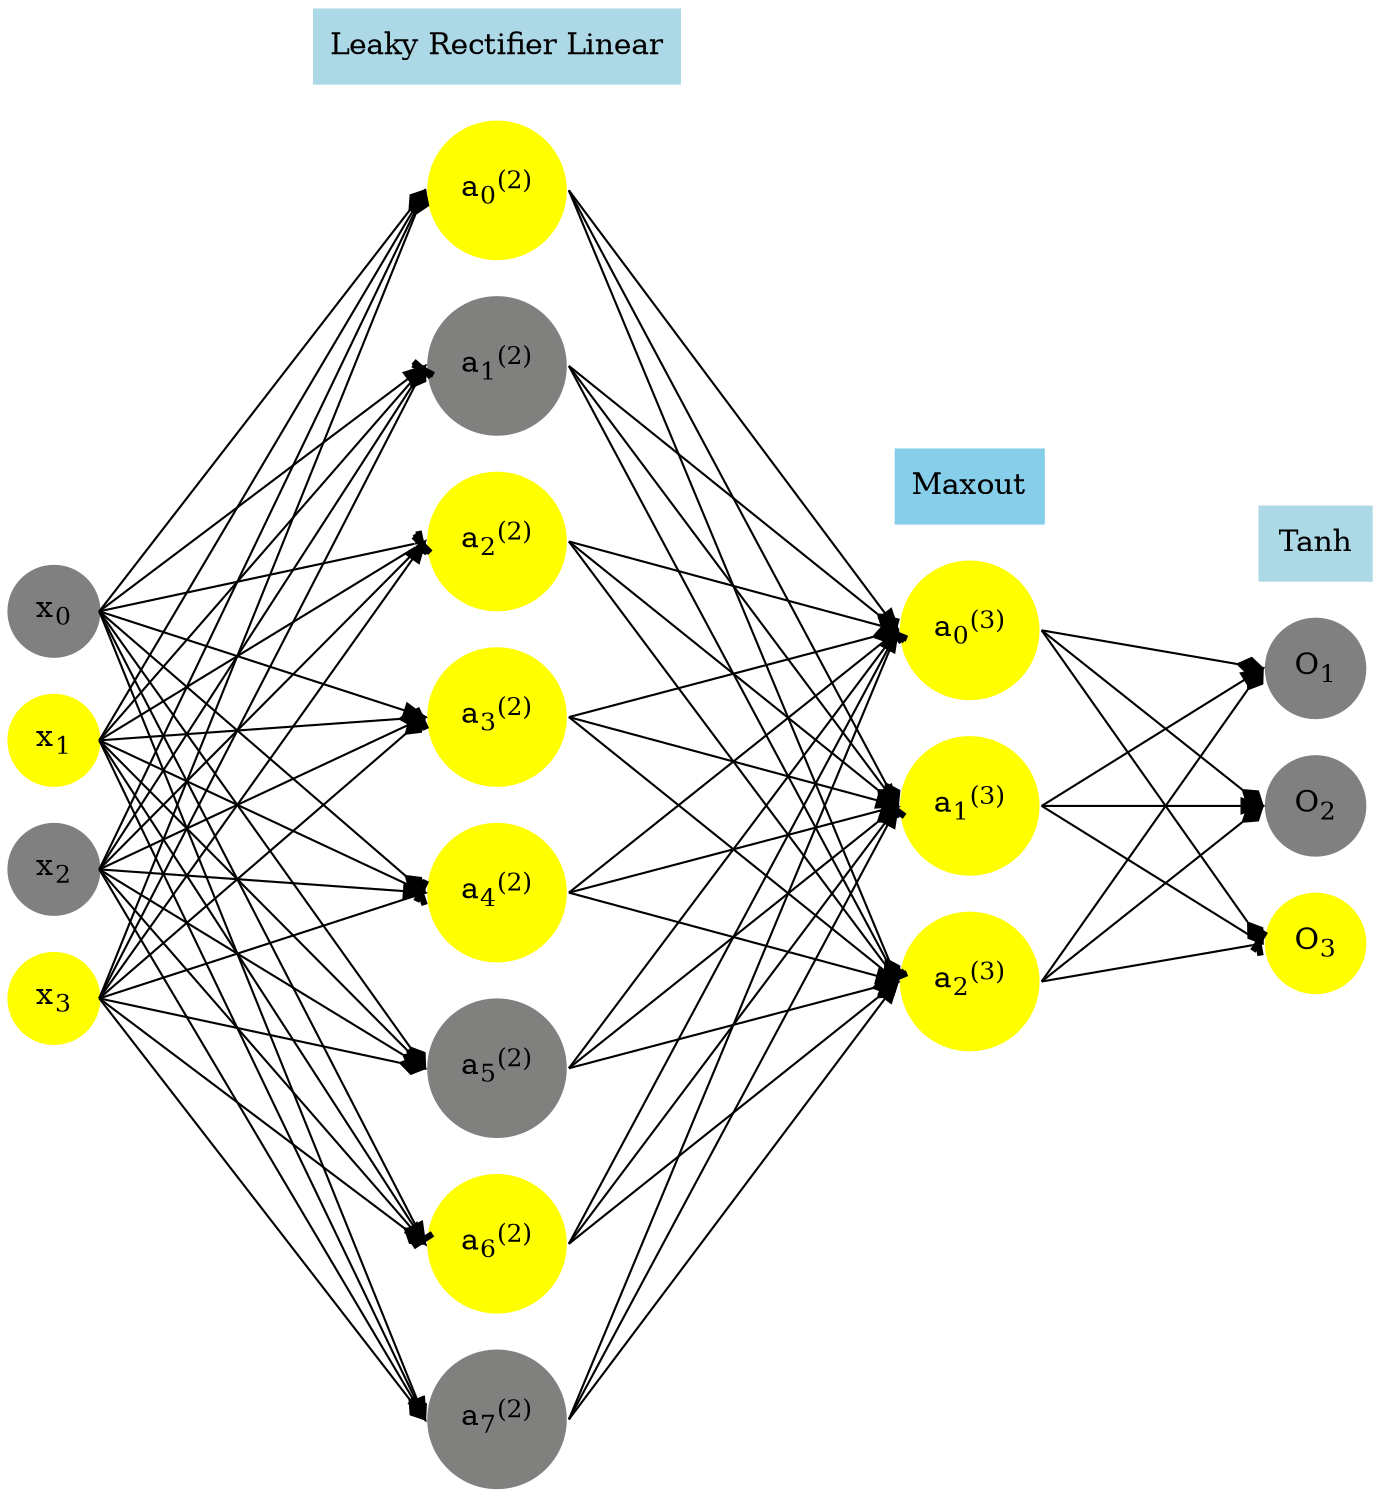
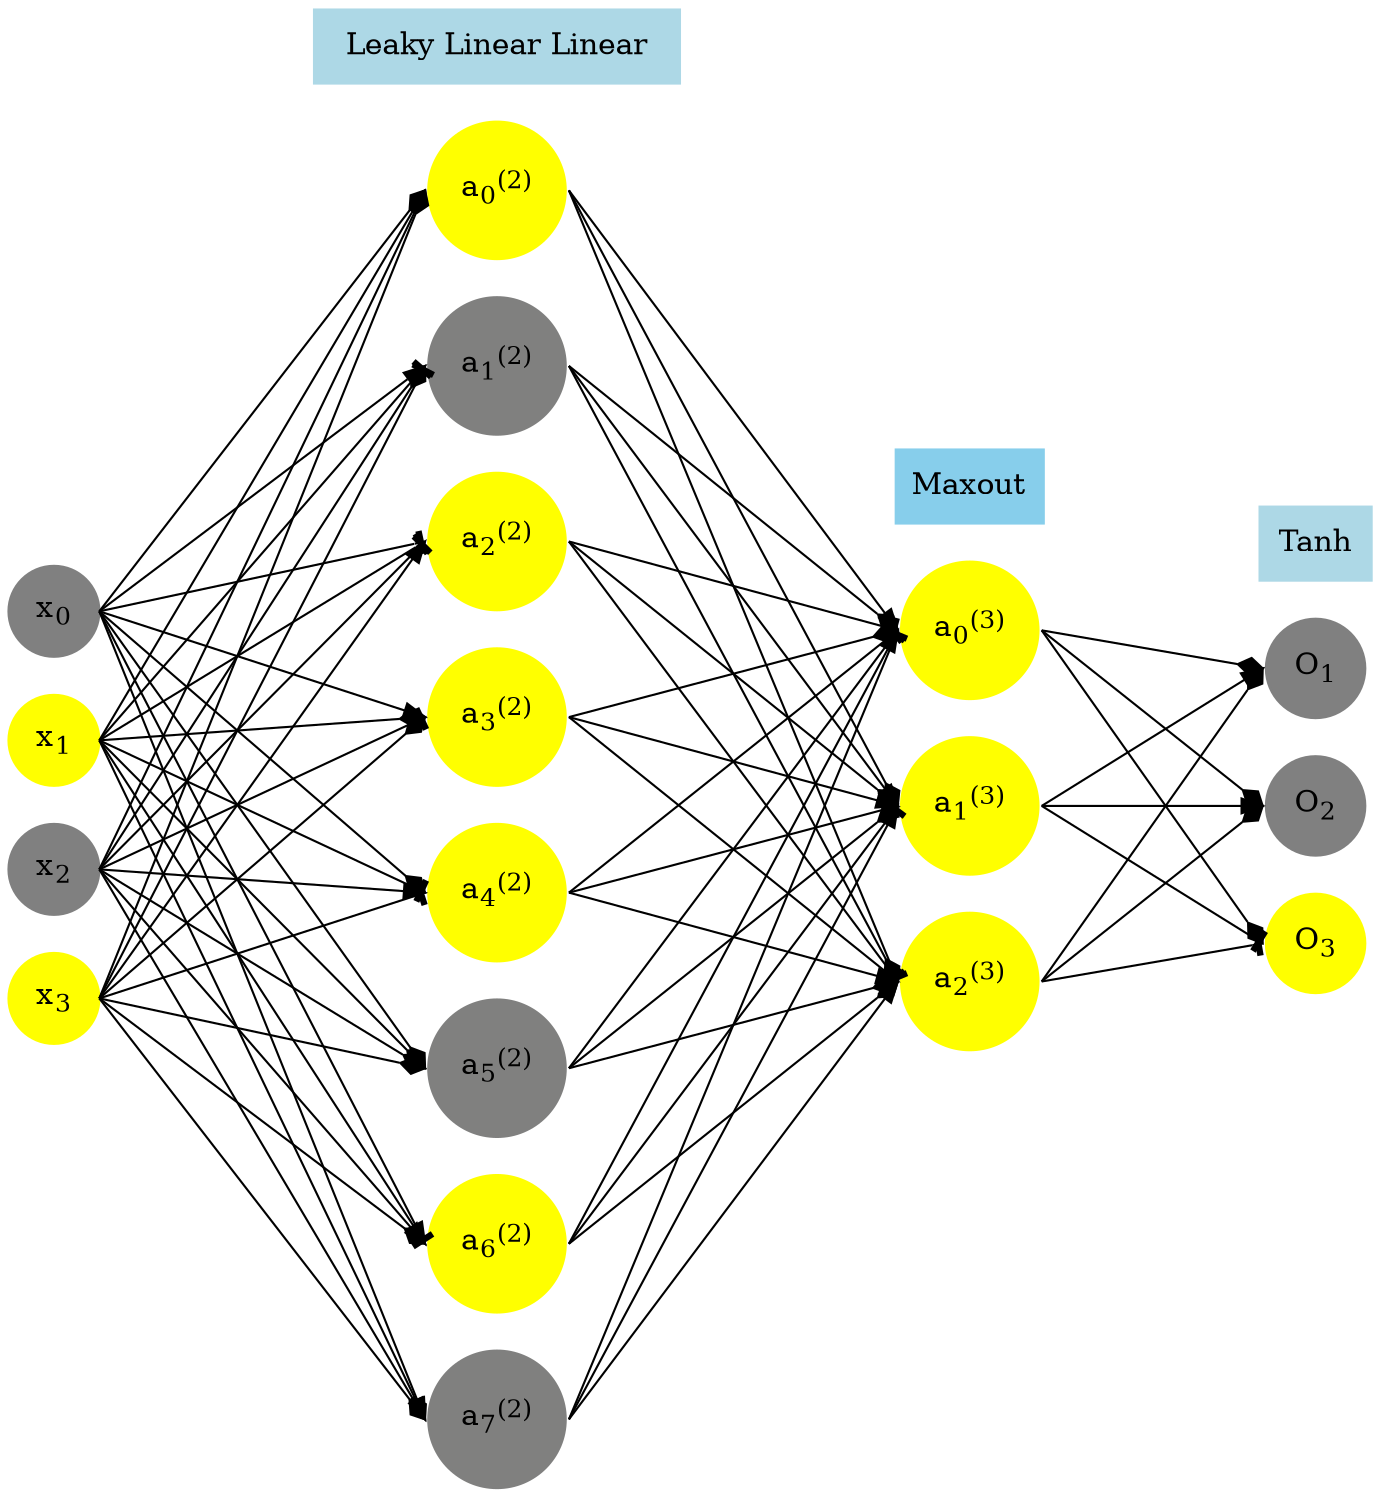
(497, 47) -> (497, 47)
